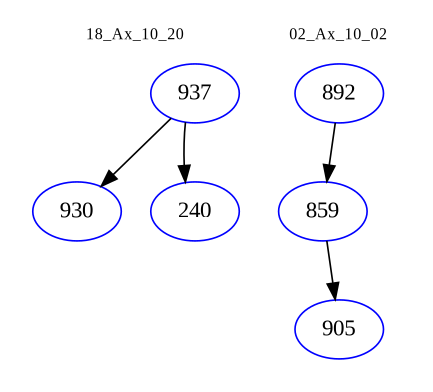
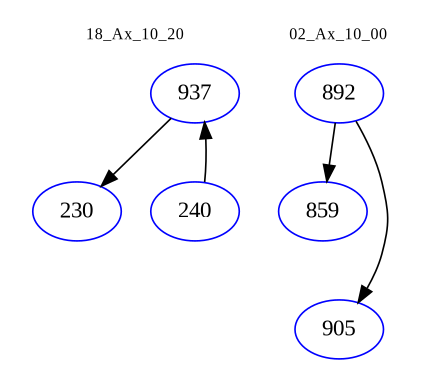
(339, 35) -> (339, 35)
(184, 144) -> (206, 161)
(77, 211) -> (77, 211)
(330, 262) -> (386, 204)
